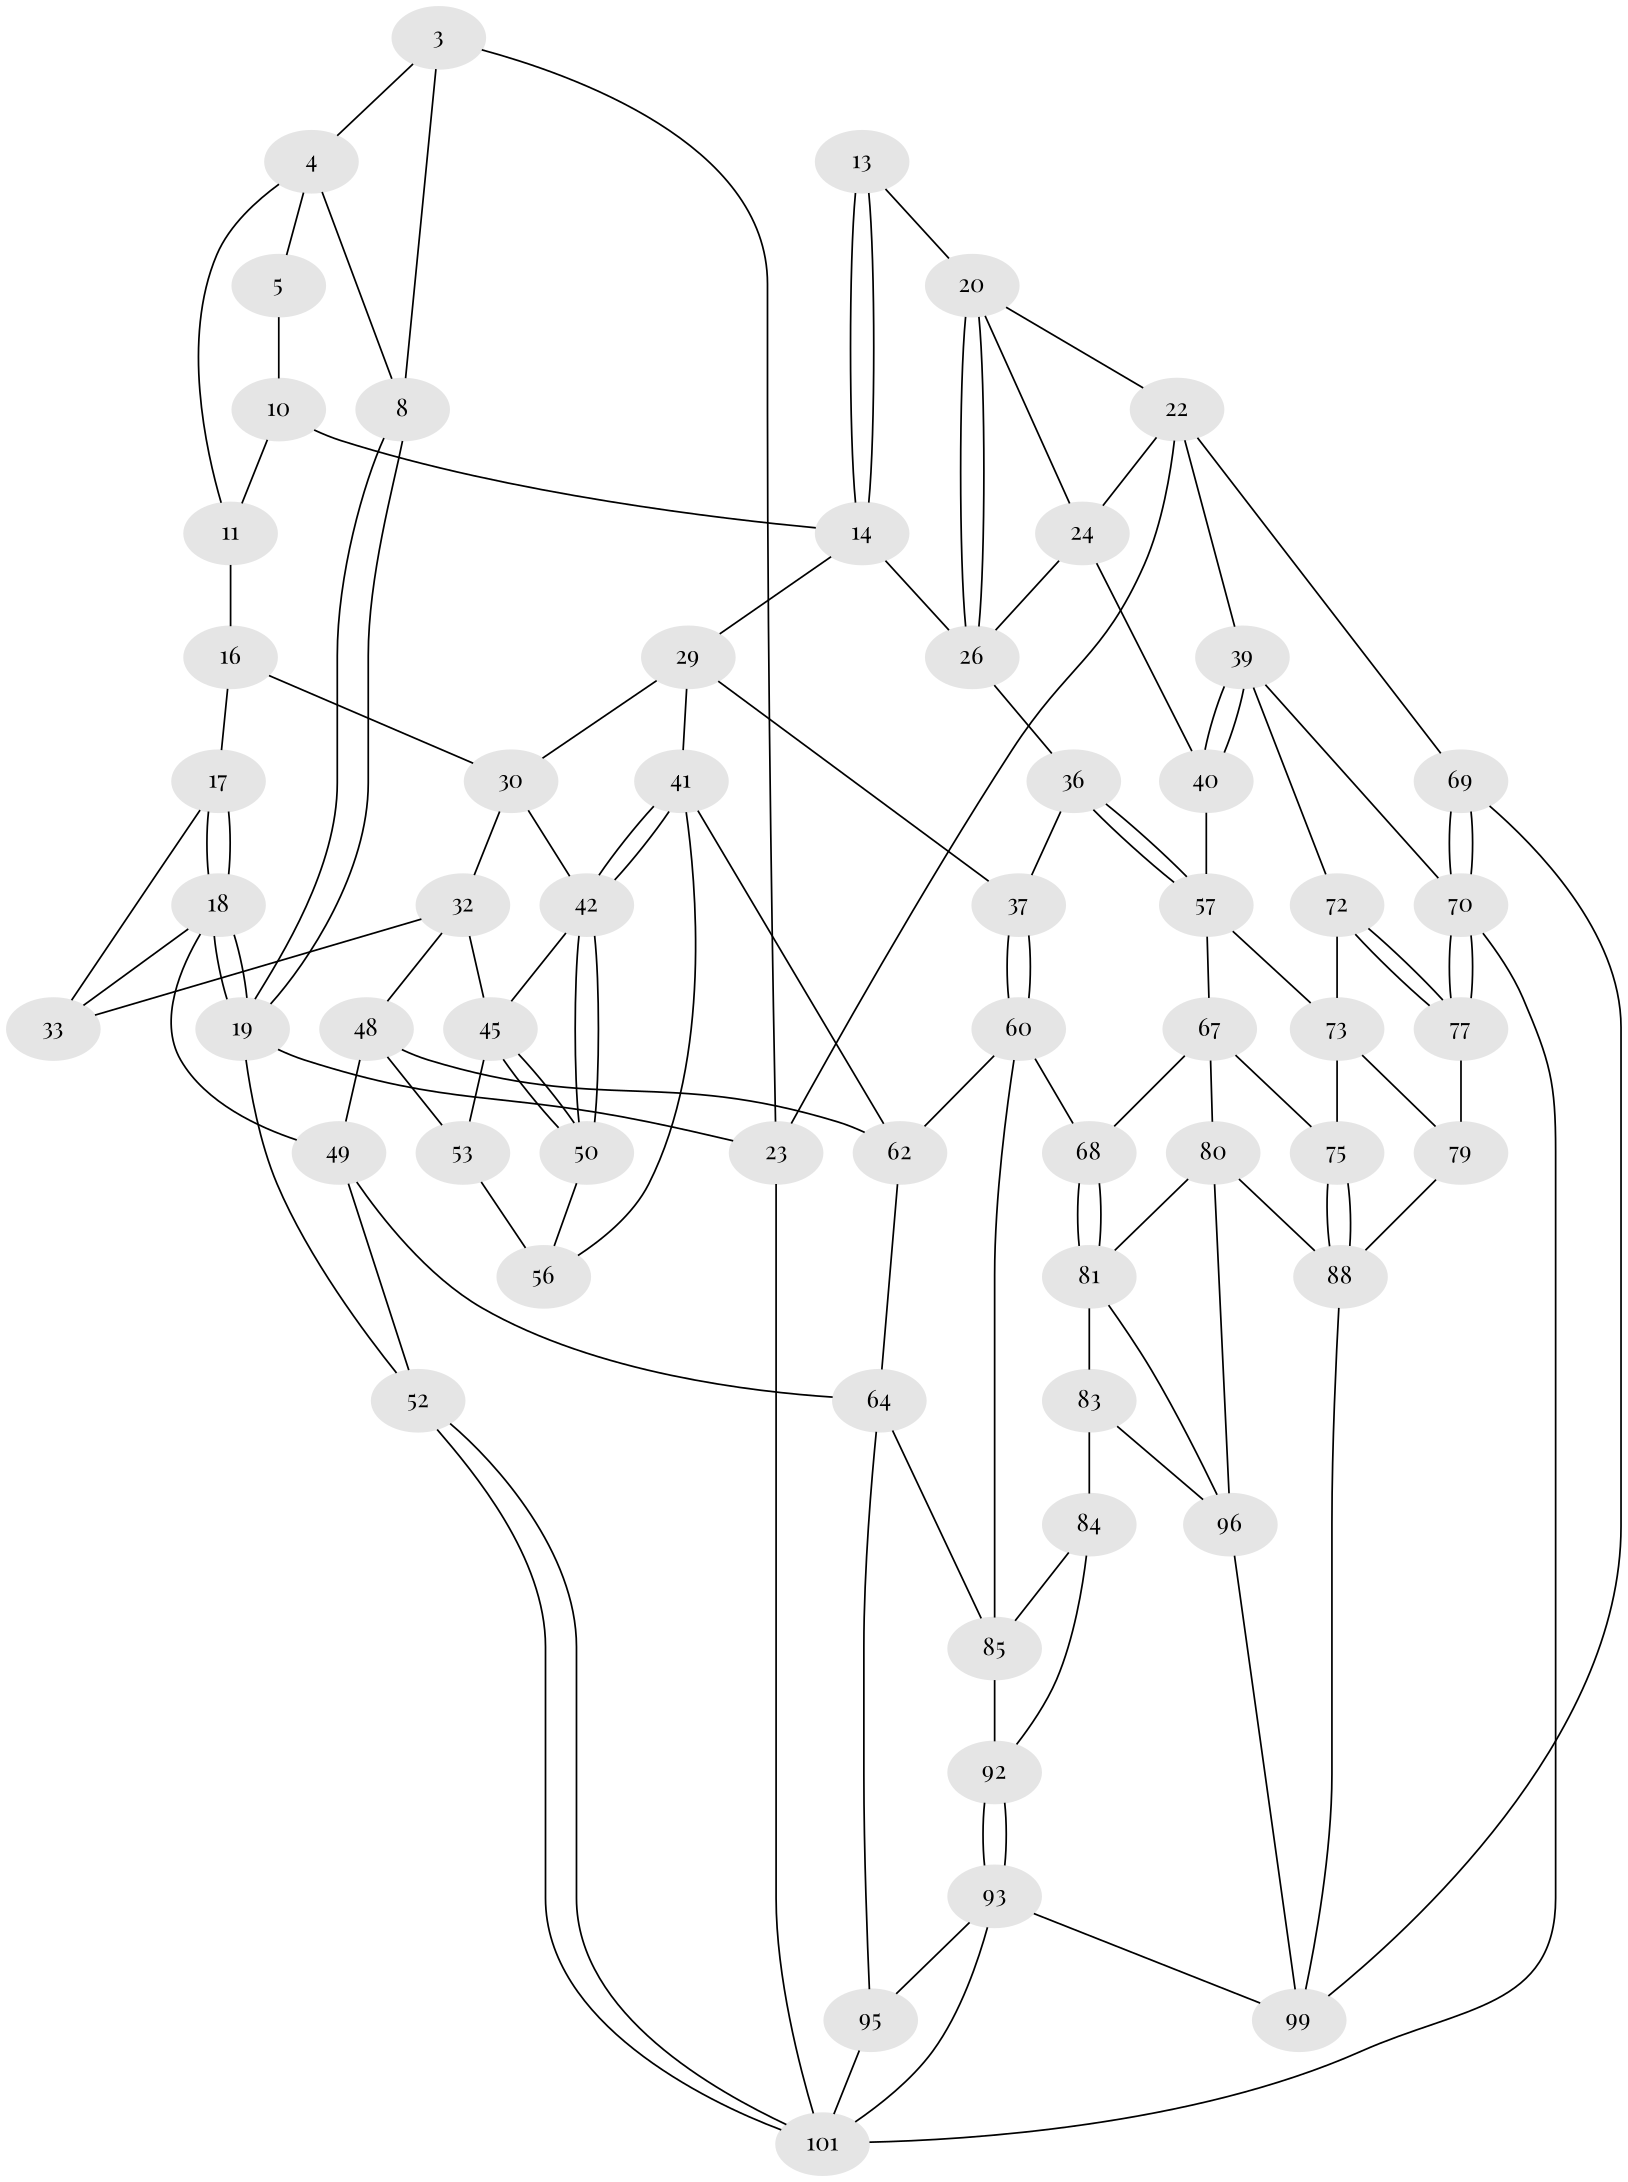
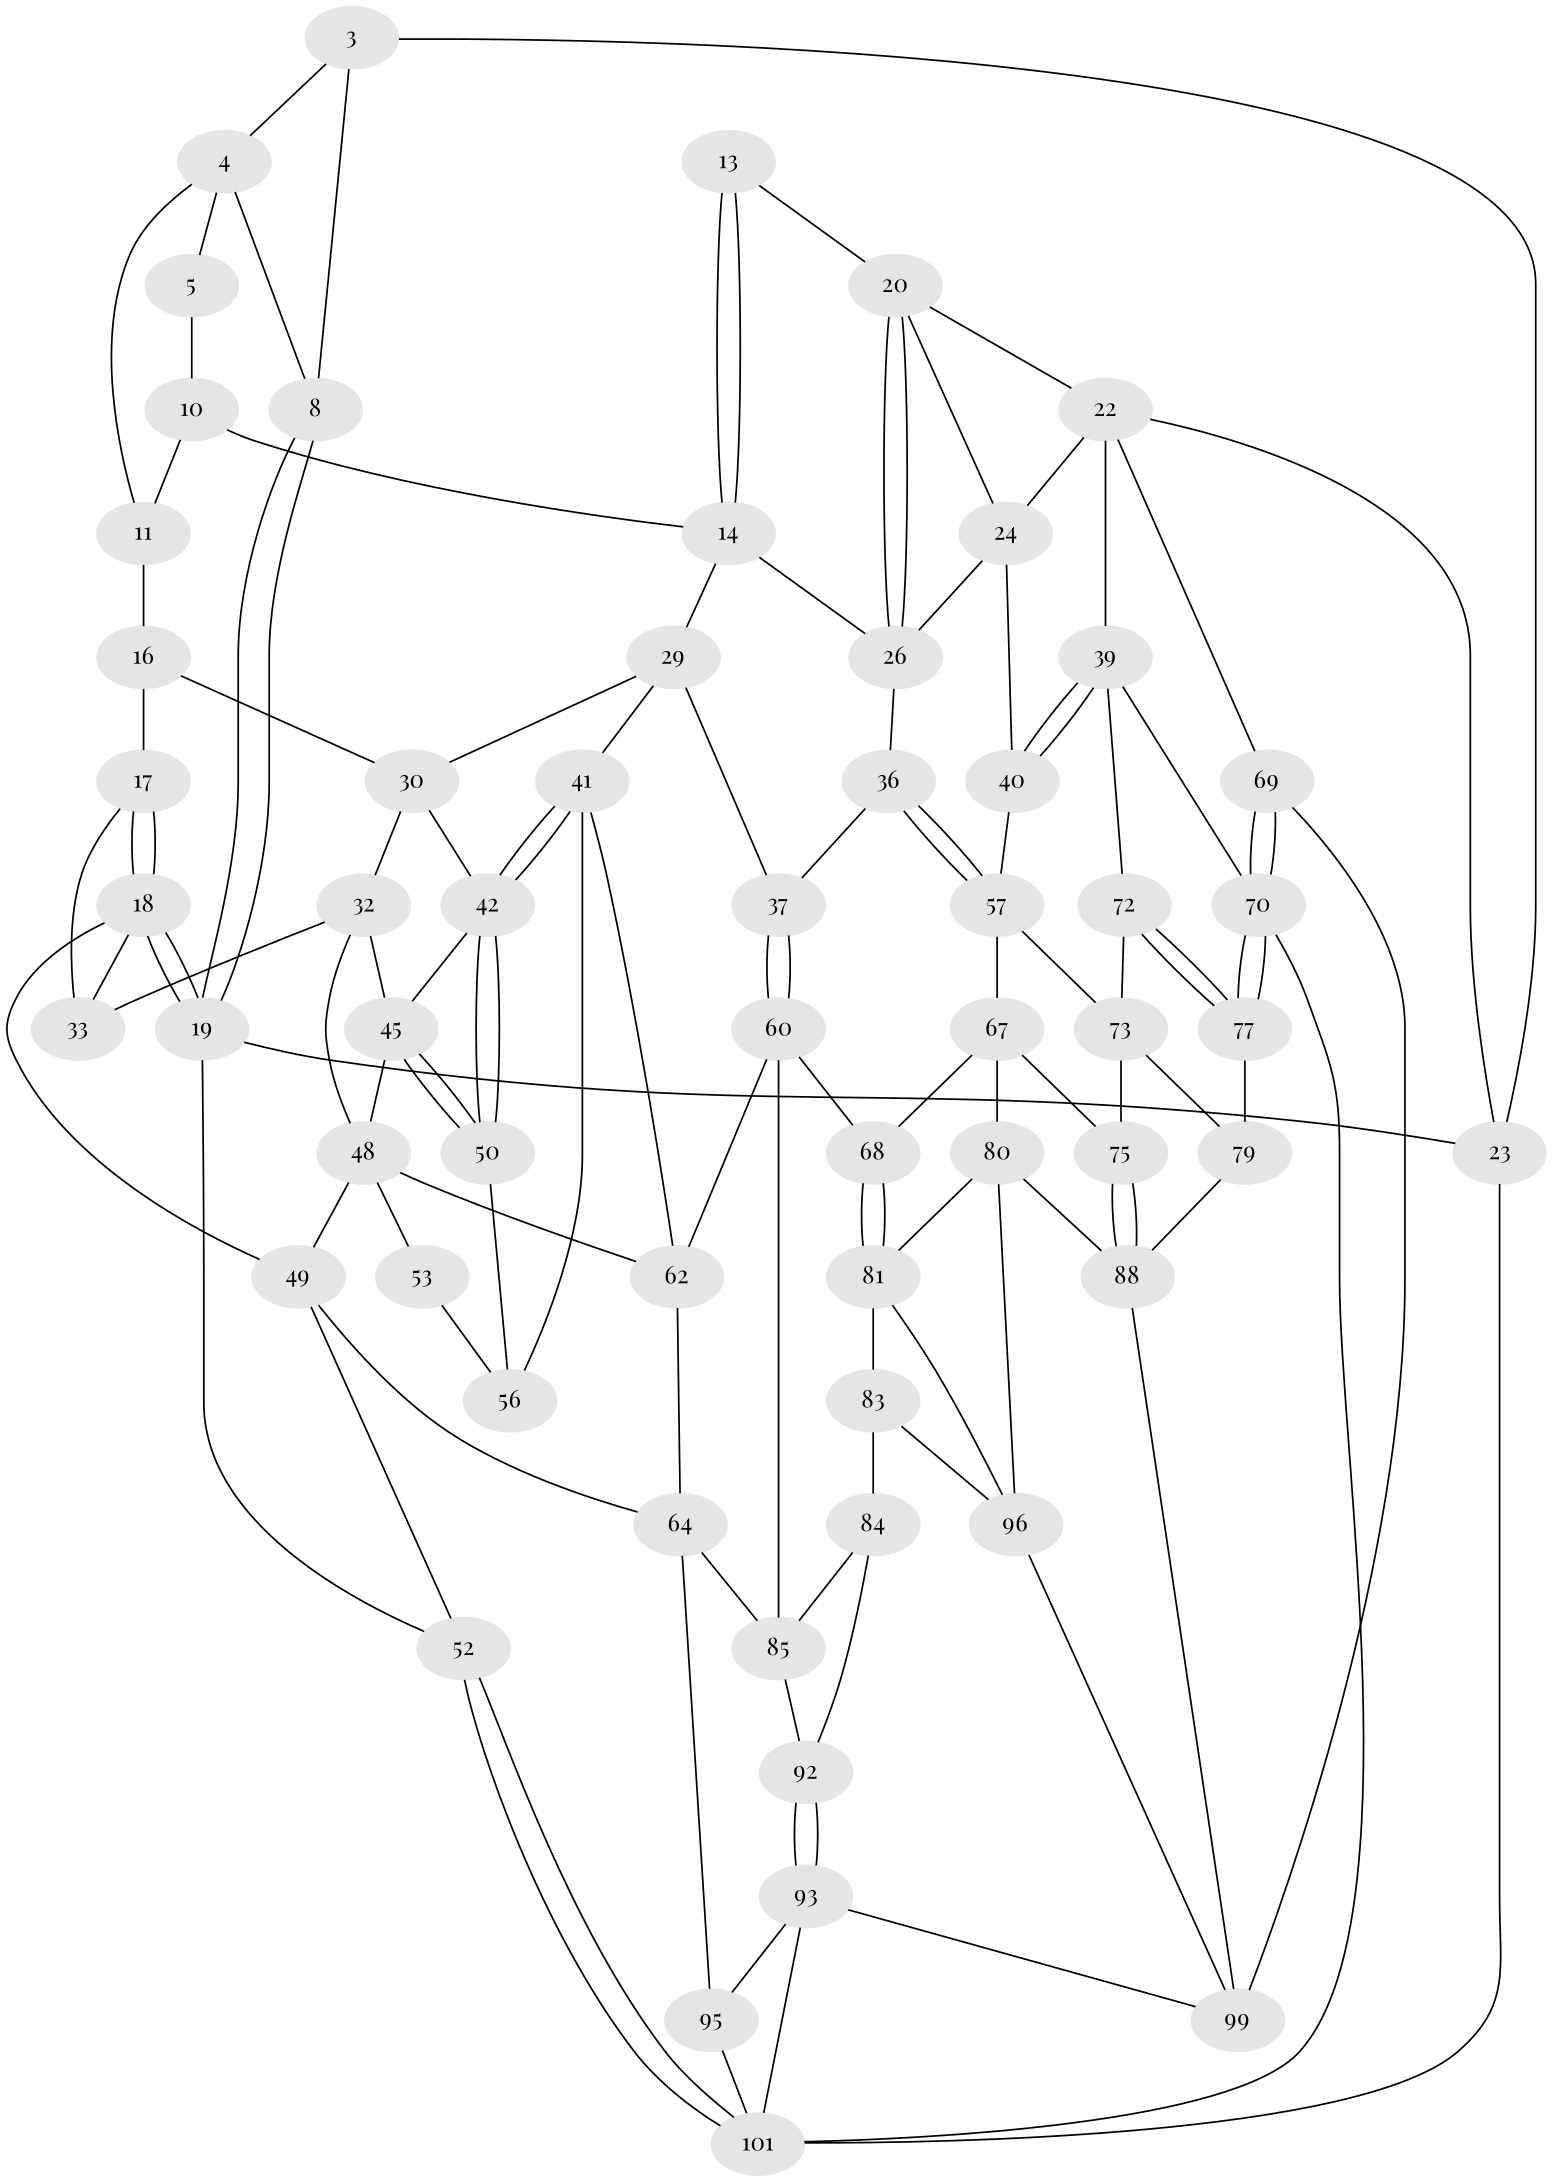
(478, 1086) -> (378, 1091)
